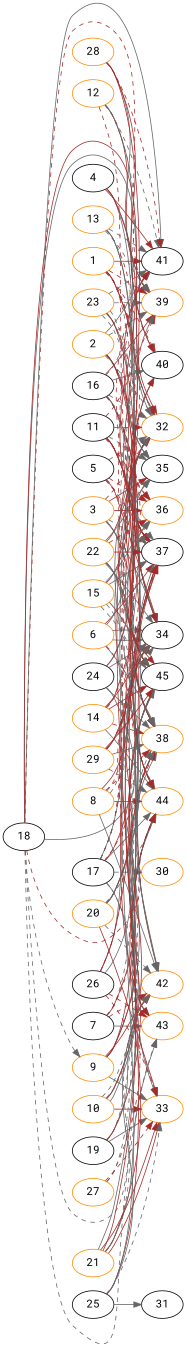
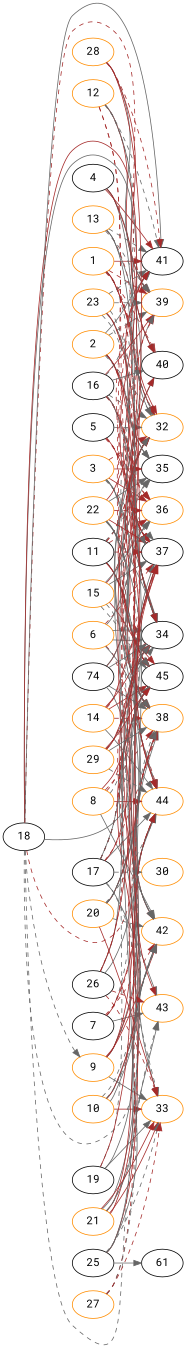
none -> (118, 404)
(127, 598) -> (127, 598)
(93, 677) -> (93, 677)
none -> (134, 736)
(162, 1305) -> (162, 1263)
